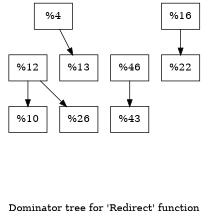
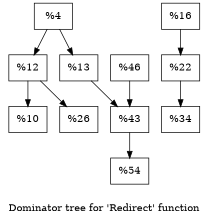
none -> (42, 39)
none -> (102, 91)
none -> (181, 119)
none -> (130, 171)
